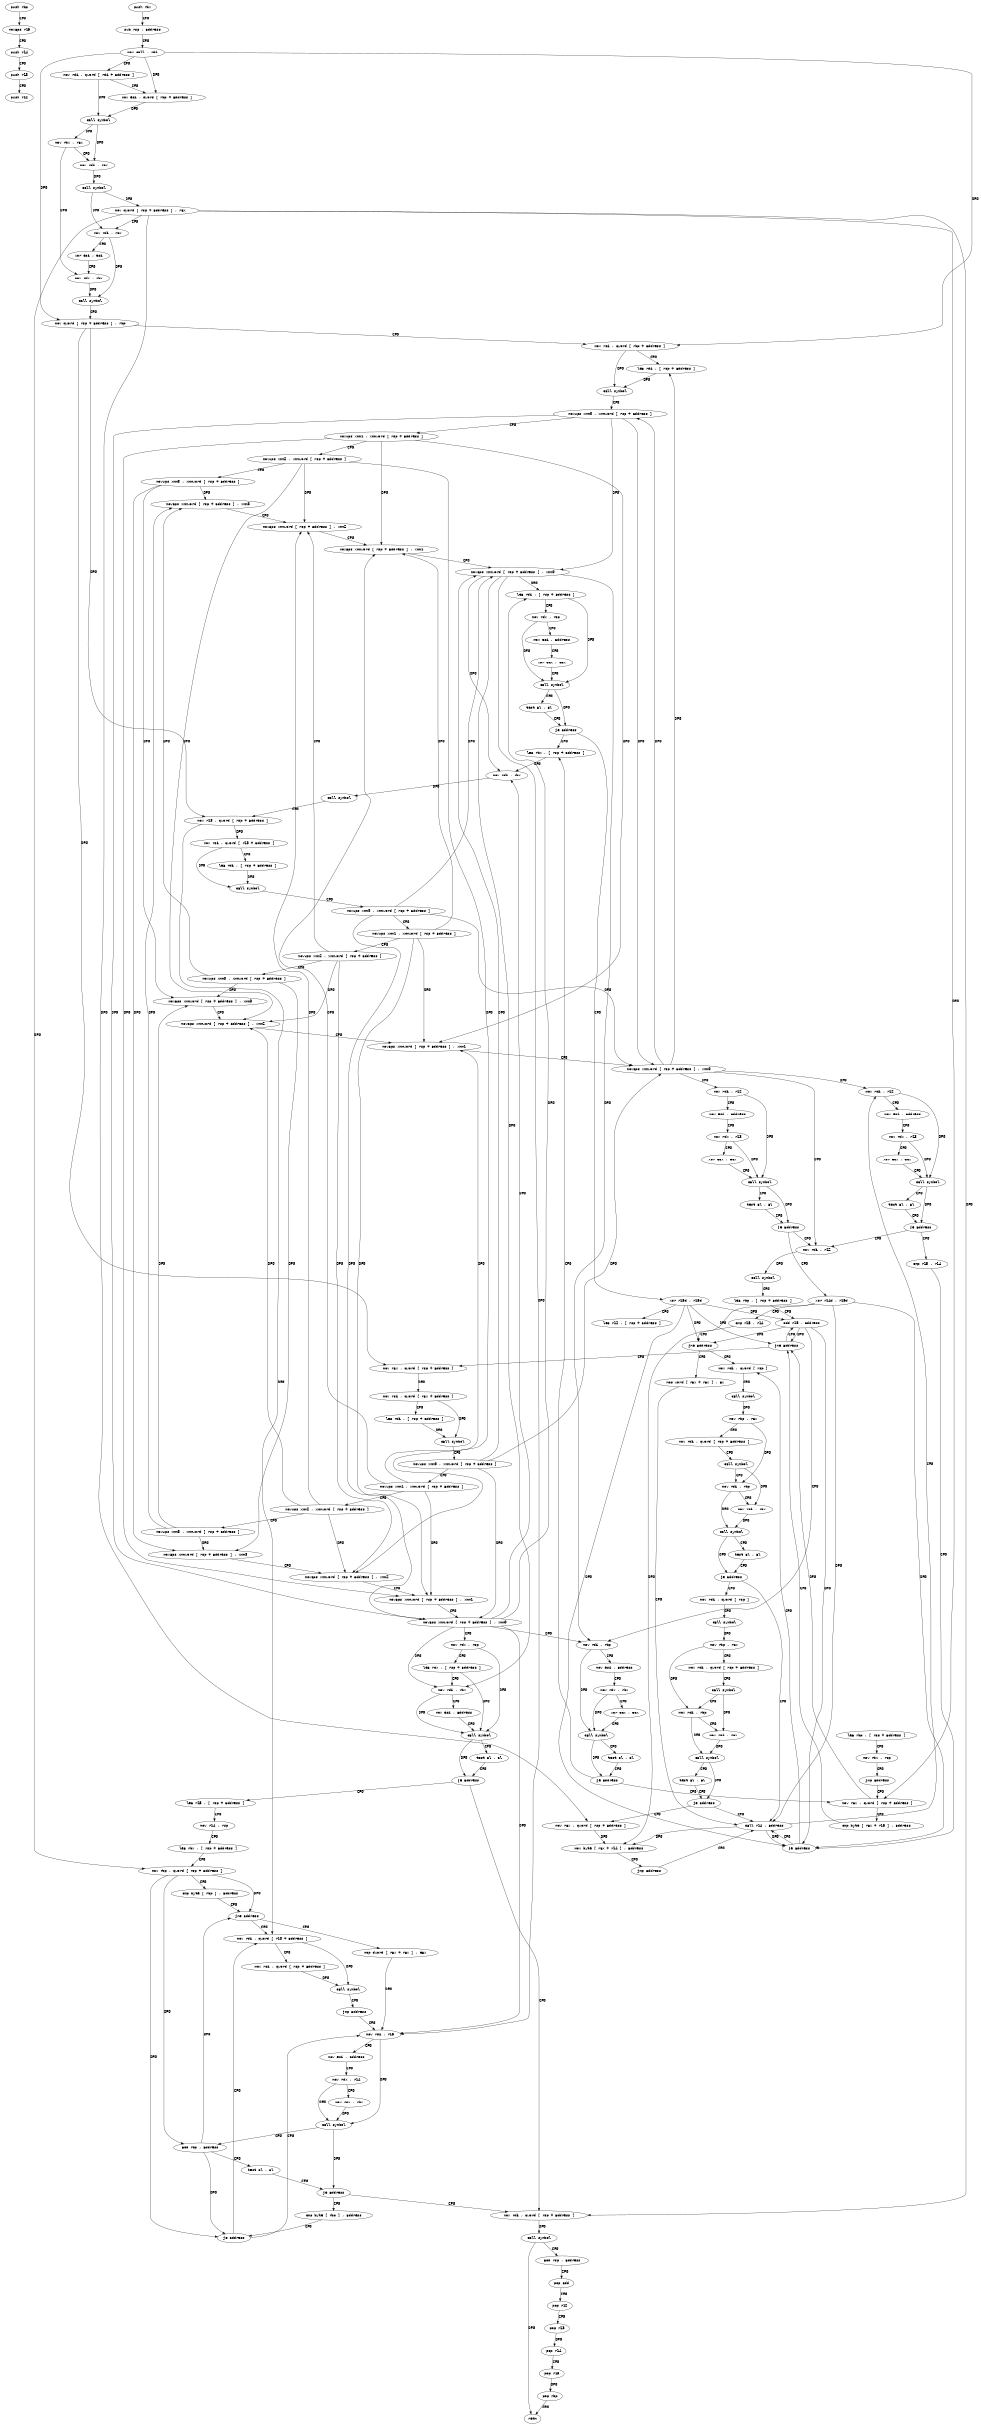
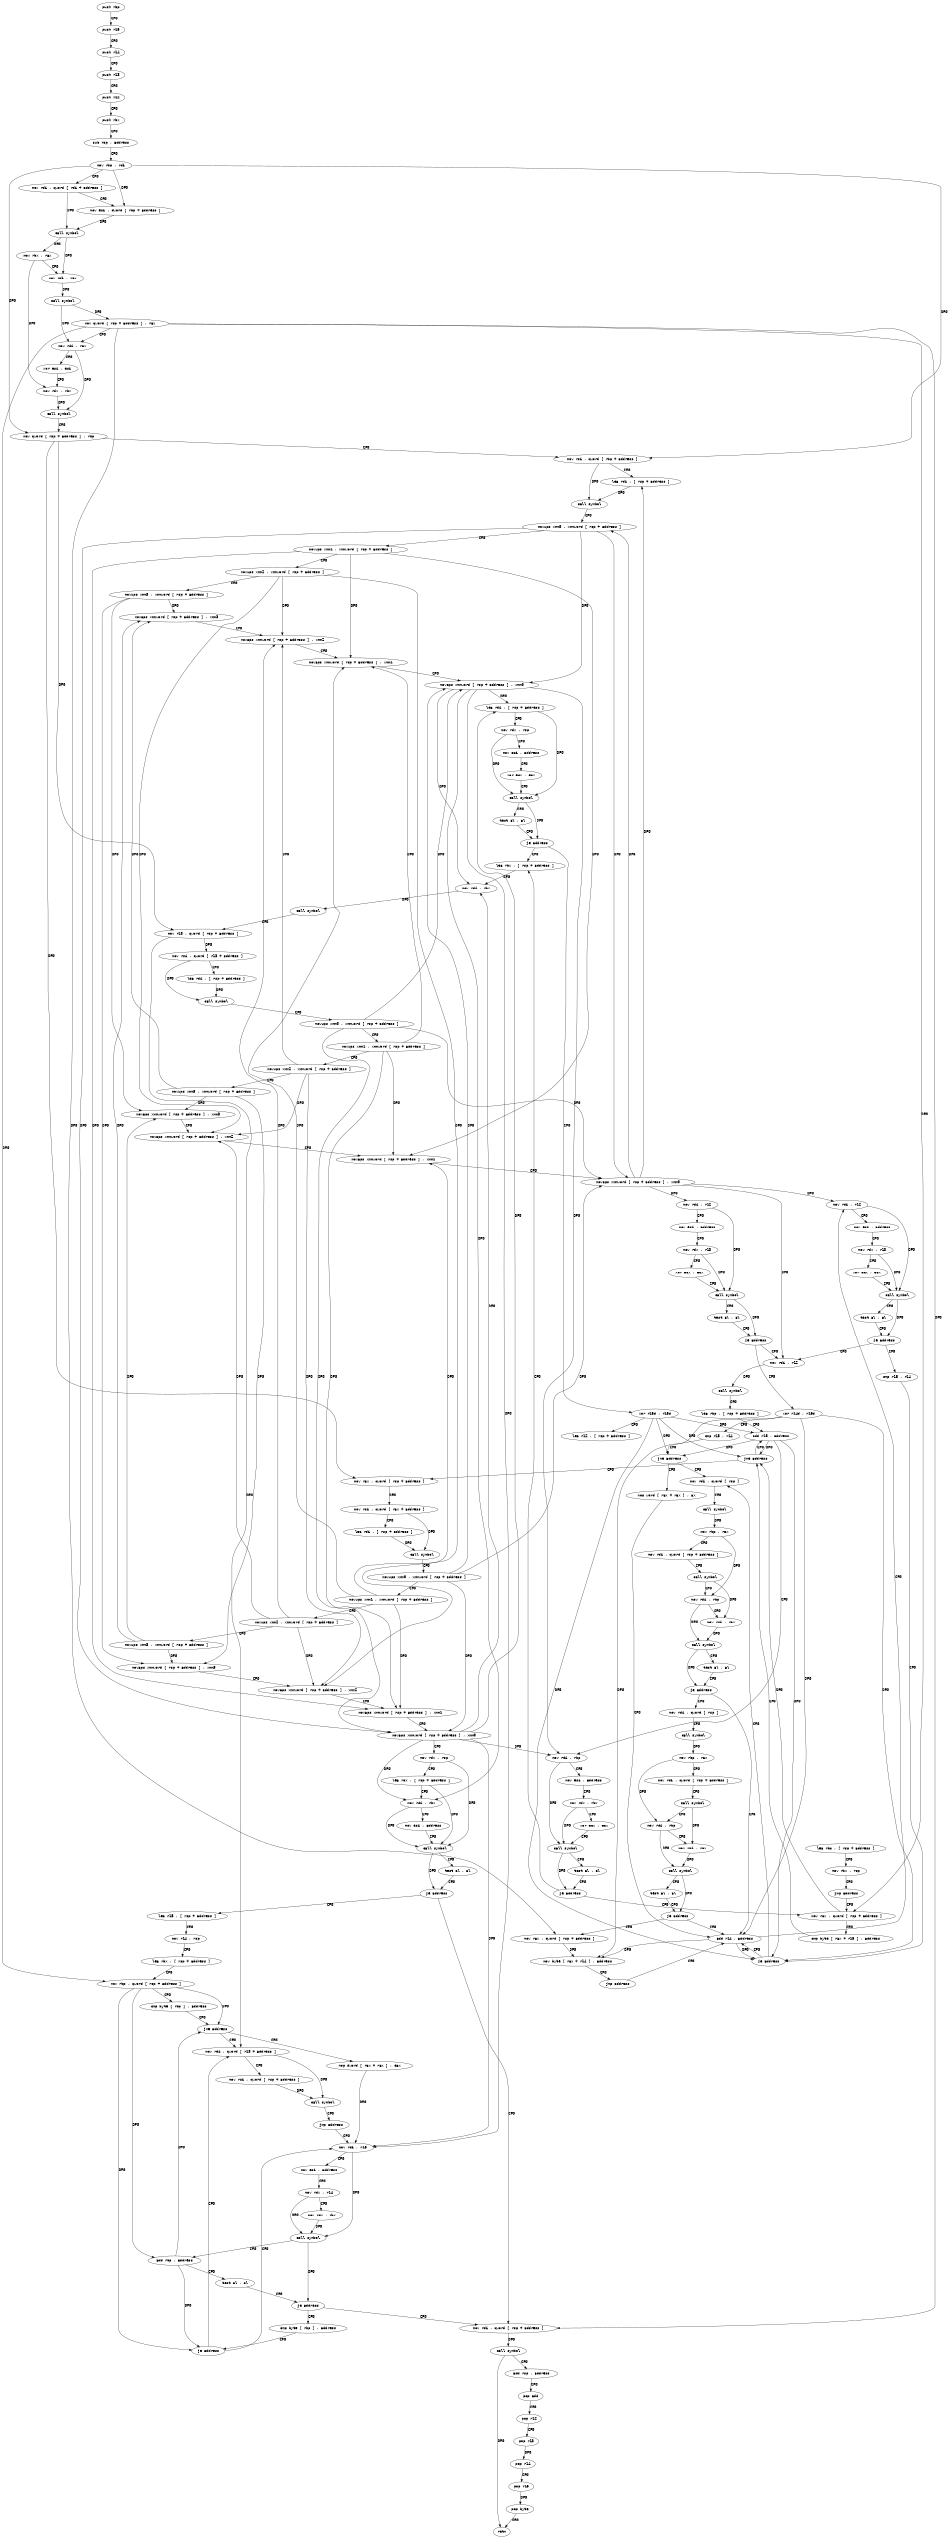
(19, 30) -> (111, 30)
(142, 52) -> (111, 165)
none -> (111, 108)
(764, 1826) -> (735, 1939)
(550, 2396) -> (520, 2509)
